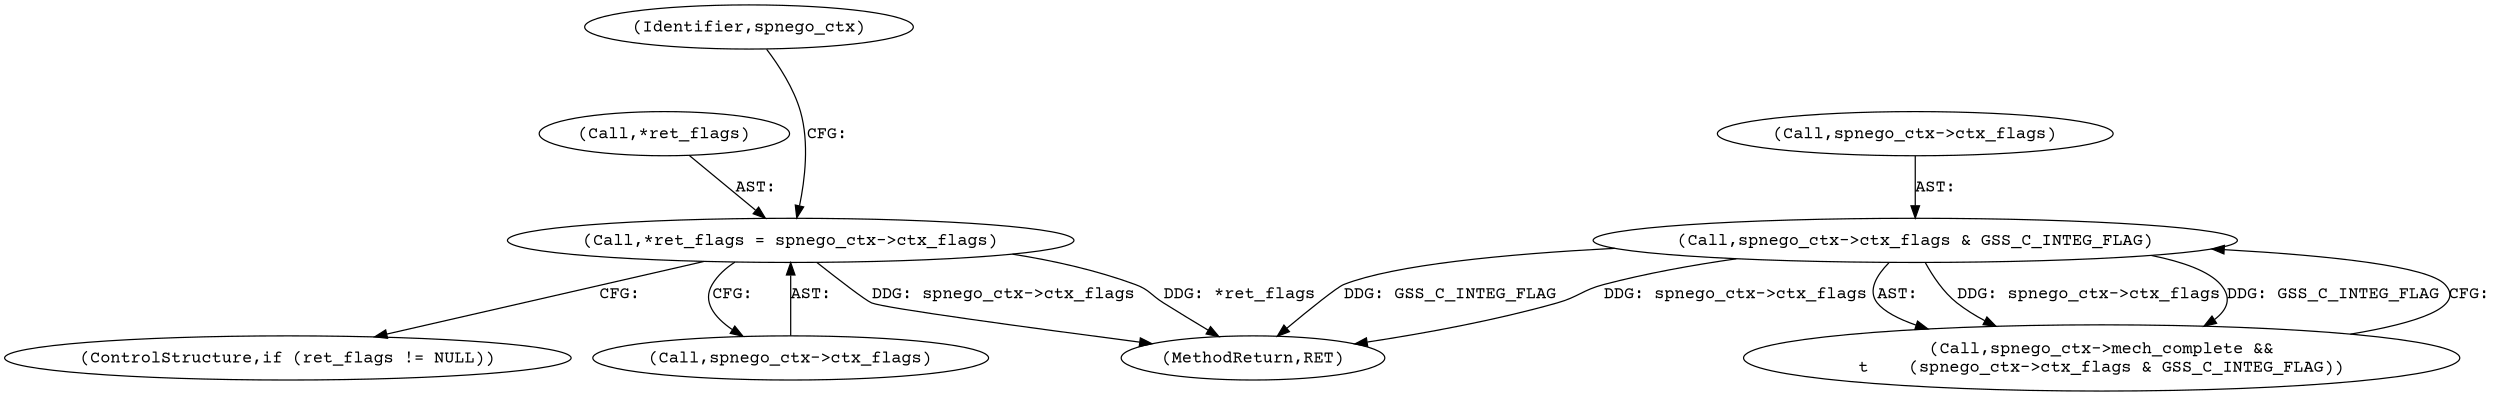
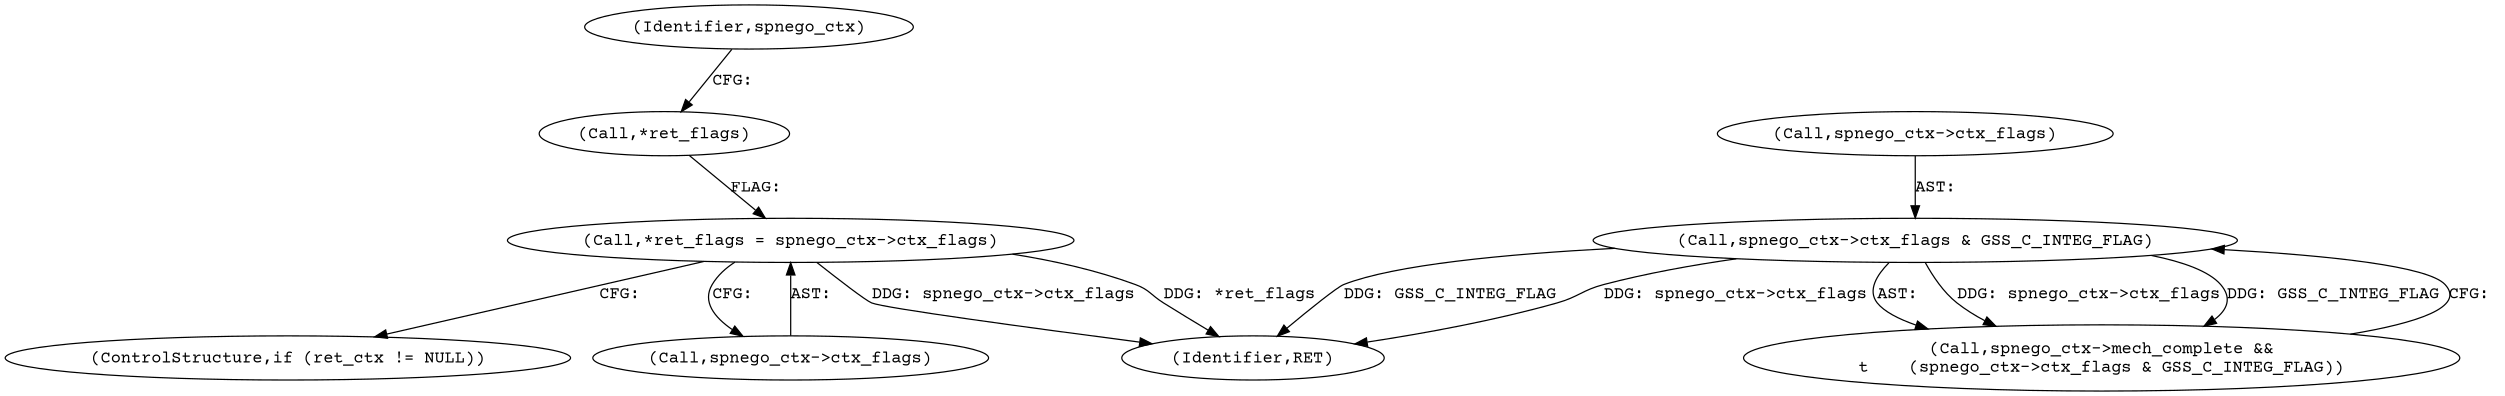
(803, 123) -> (711, 76)
(761, 187) -> (761, 187)
(288, 358) -> (288, 358)
(1253, 358) -> (1253, 358)
